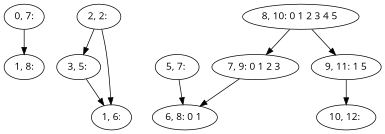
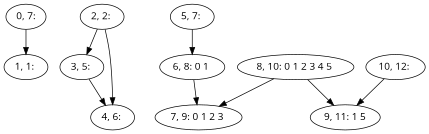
(24, 67) -> (26, 67)
(346, 89) -> (373, 90)
(223, 90) -> (195, 89)
(111, 117) -> (113, 117)
